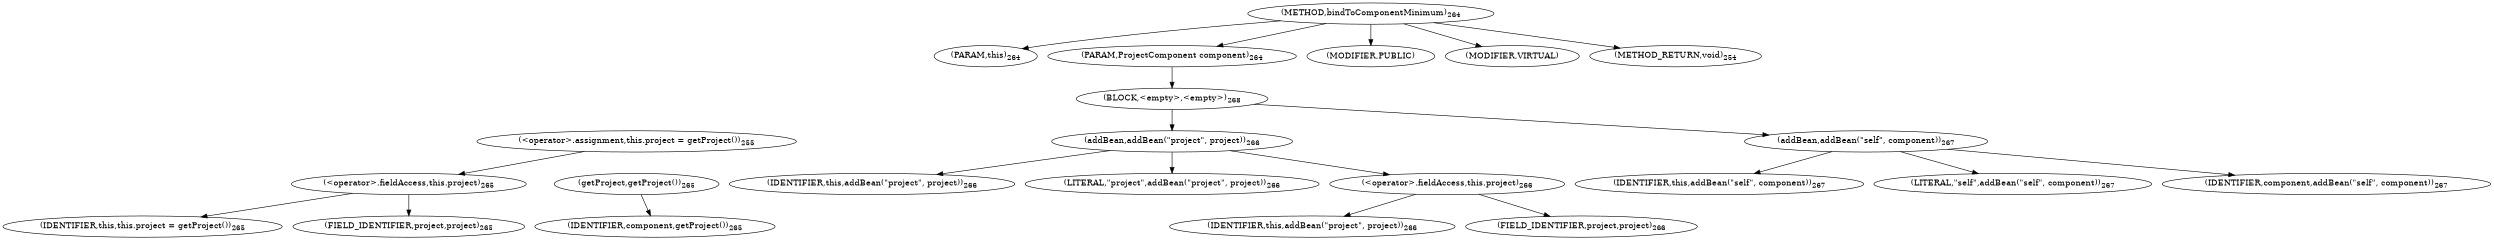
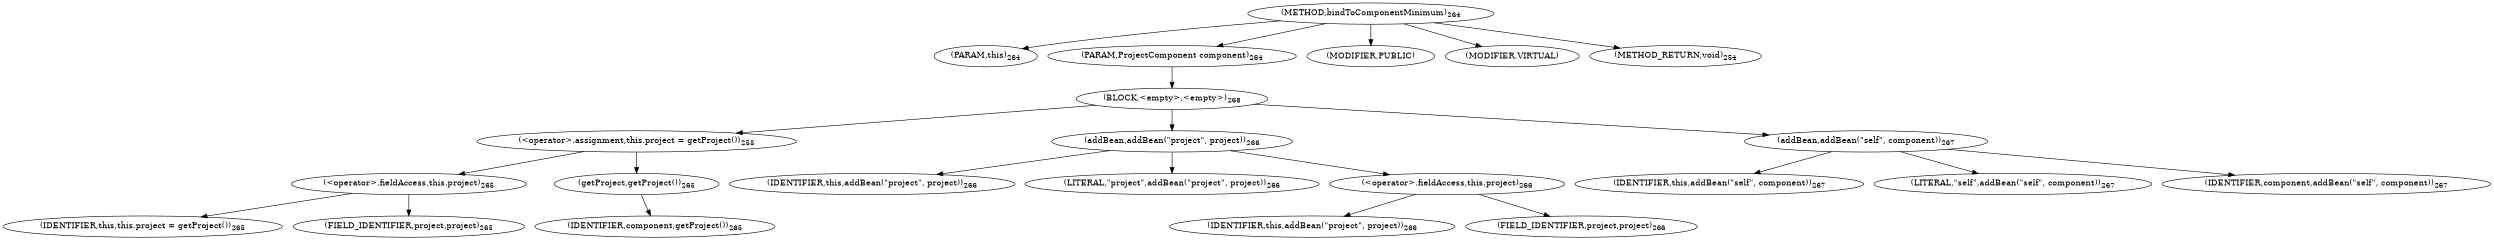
none -> (919, 119)
none -> (637, 160)
